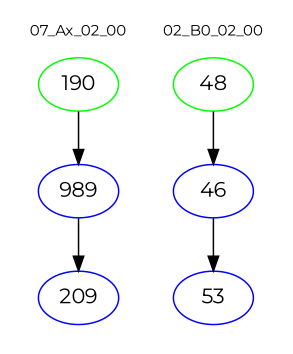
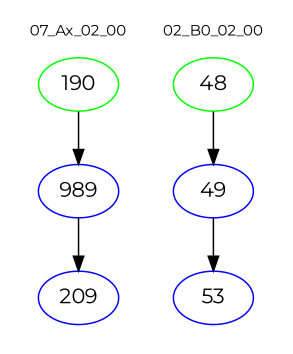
(213, 191) -> (213, 191)
